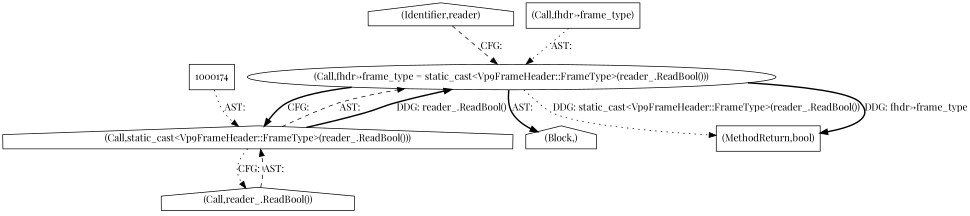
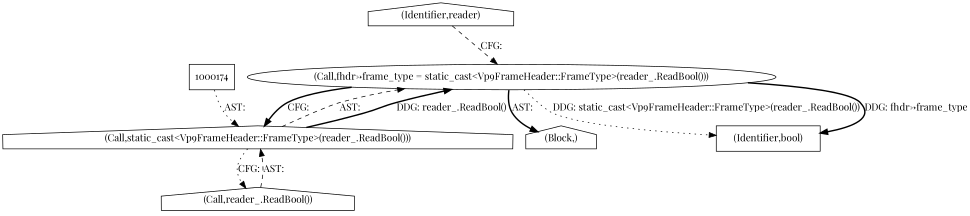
(583, 16) -> none
(768, 139) -> (768, 139)
